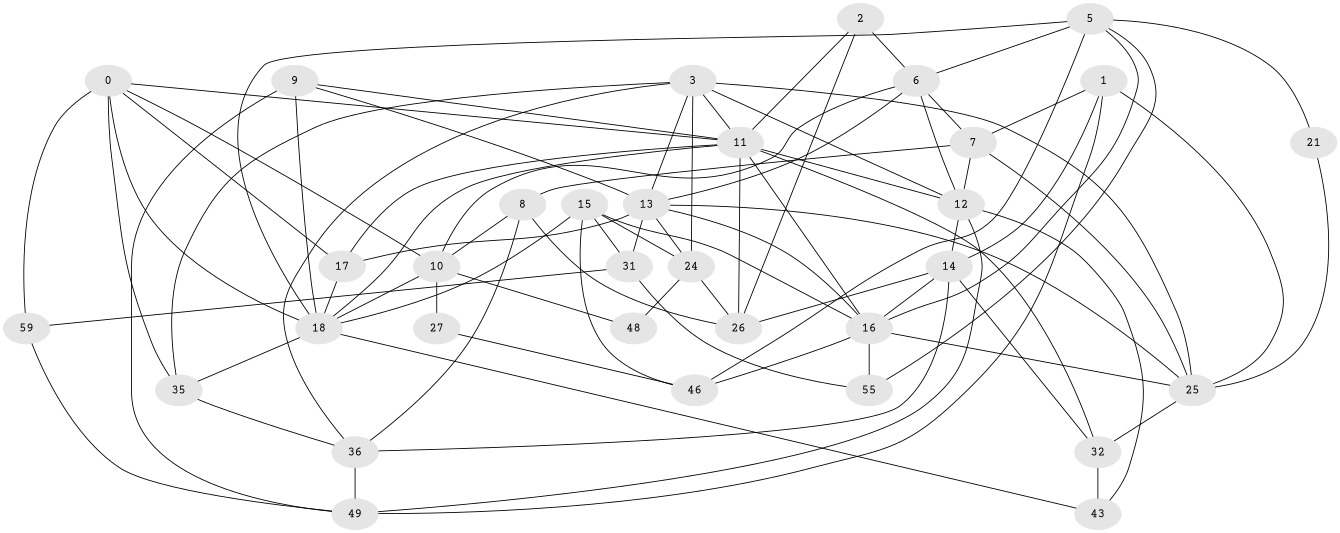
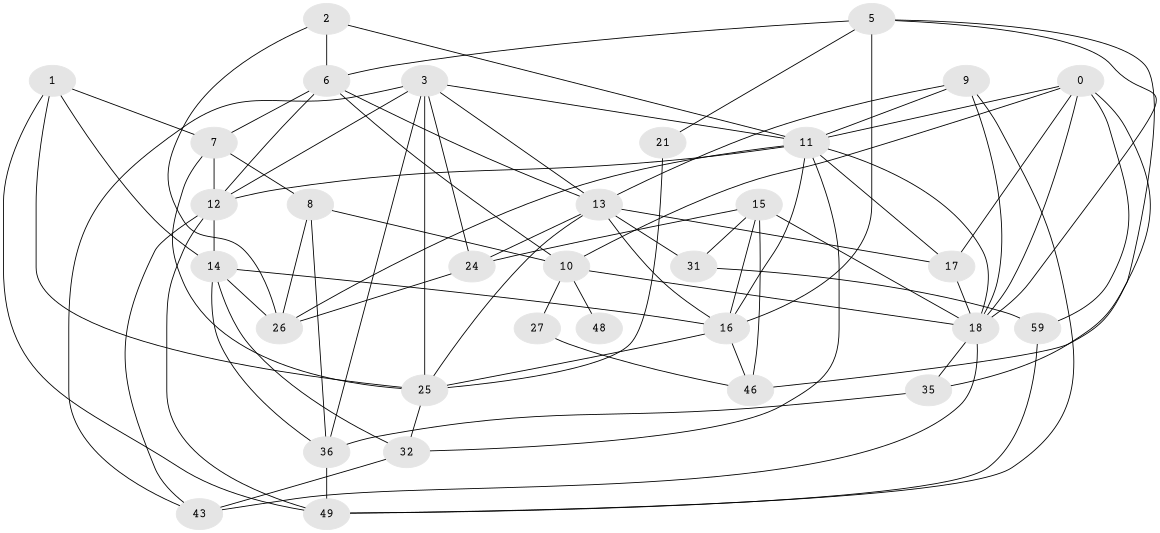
(338, 120) -> (94, 212)
(662, 297) -> none
(869, 390) -> none
